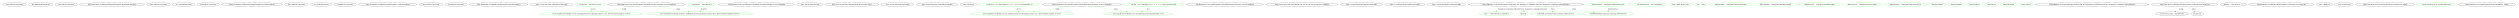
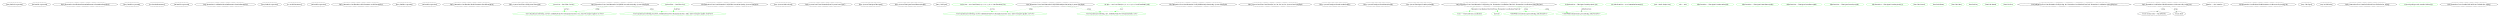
(41, 4) -> none
(1649, 4) -> (1627, 4)
